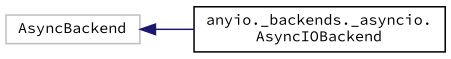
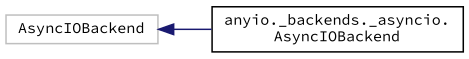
(73, 29) -> (82, 29)
